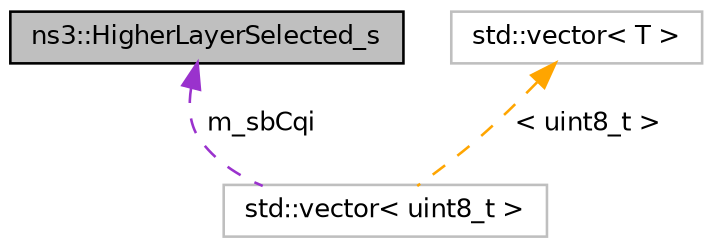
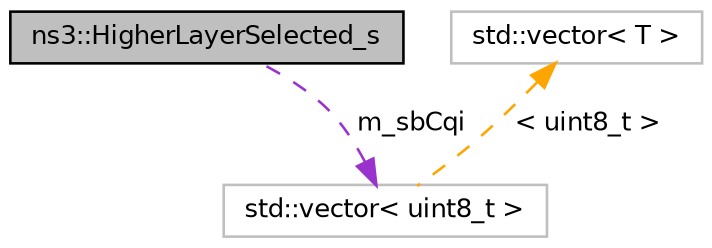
(208, 149) -> (321, 103)
